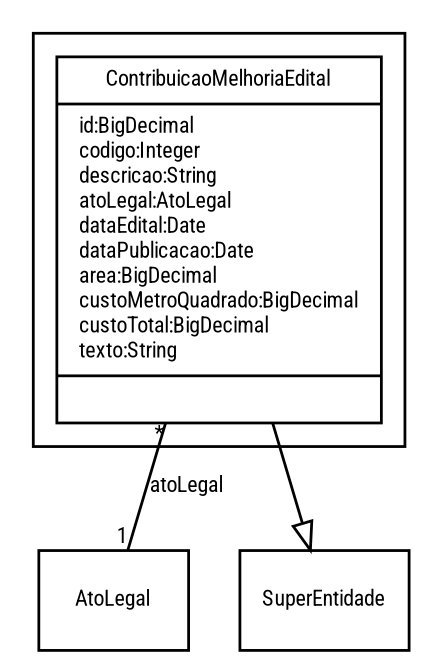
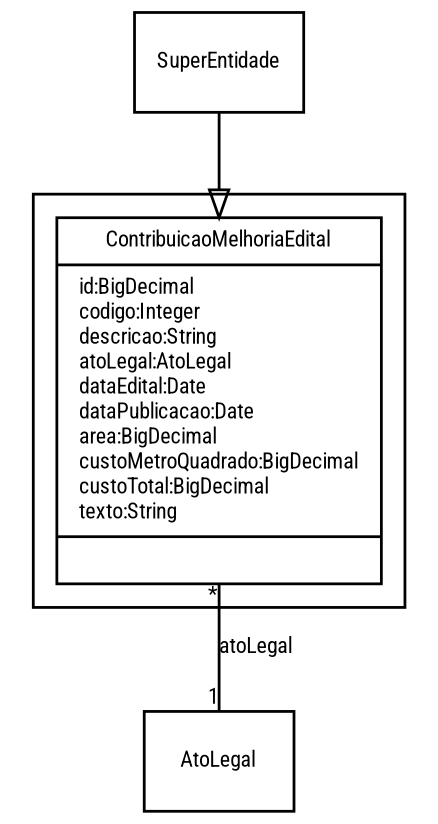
(288, 473) -> (219, 151)
